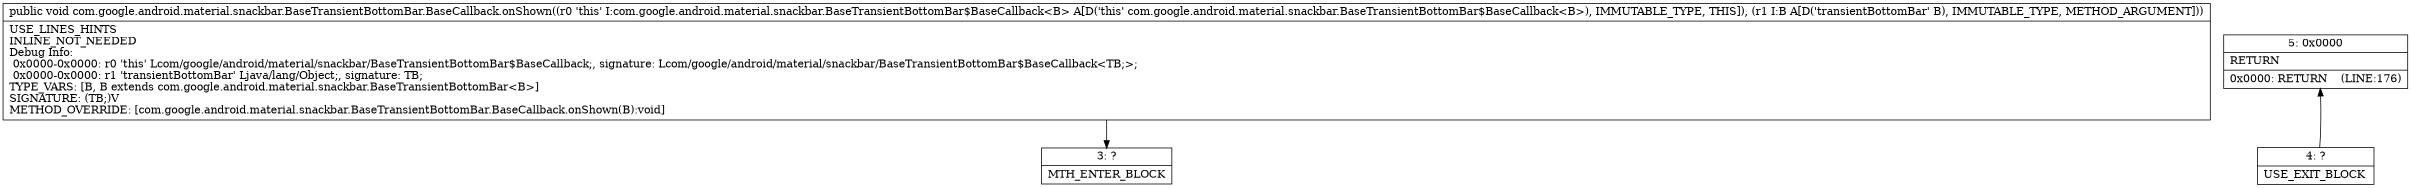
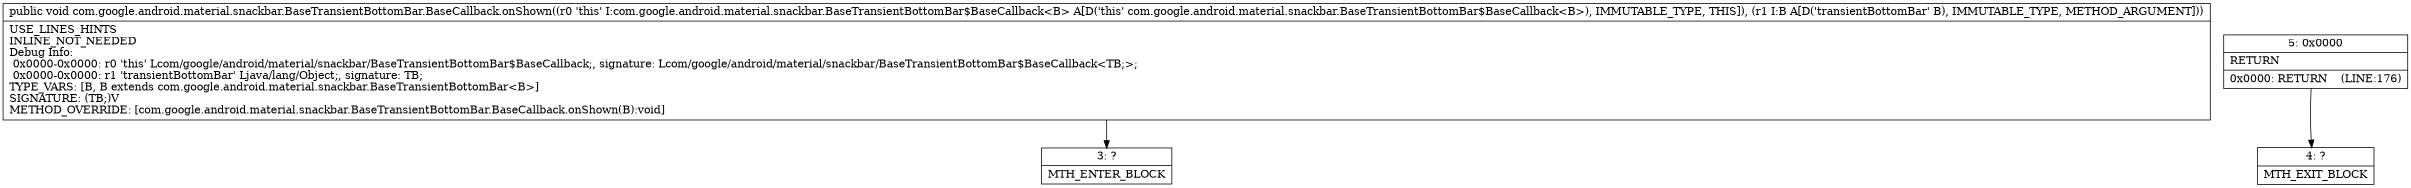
(2321, 122) -> (2311, 114)
(2315, 175) -> (2316, 175)
